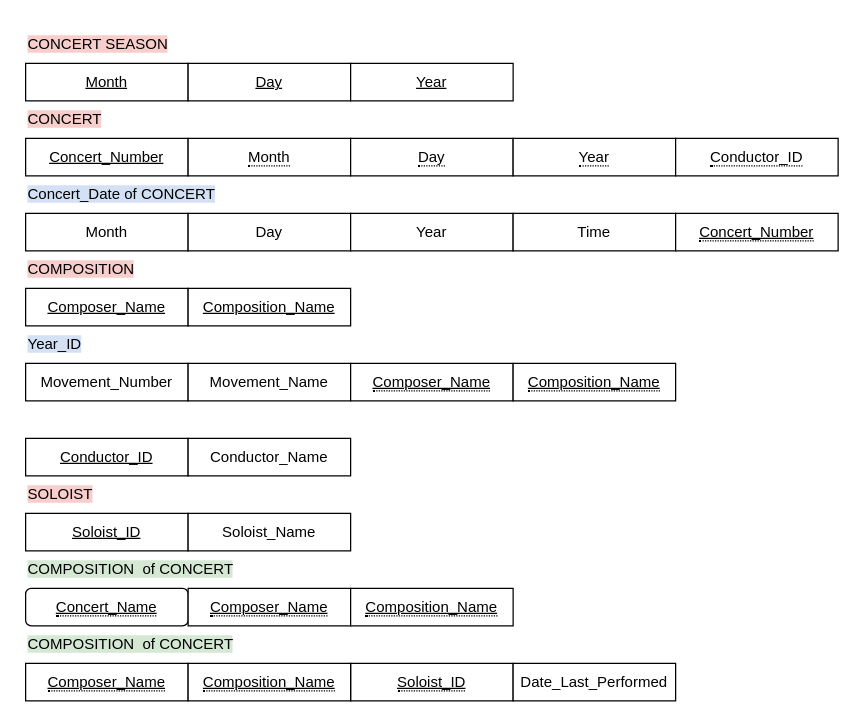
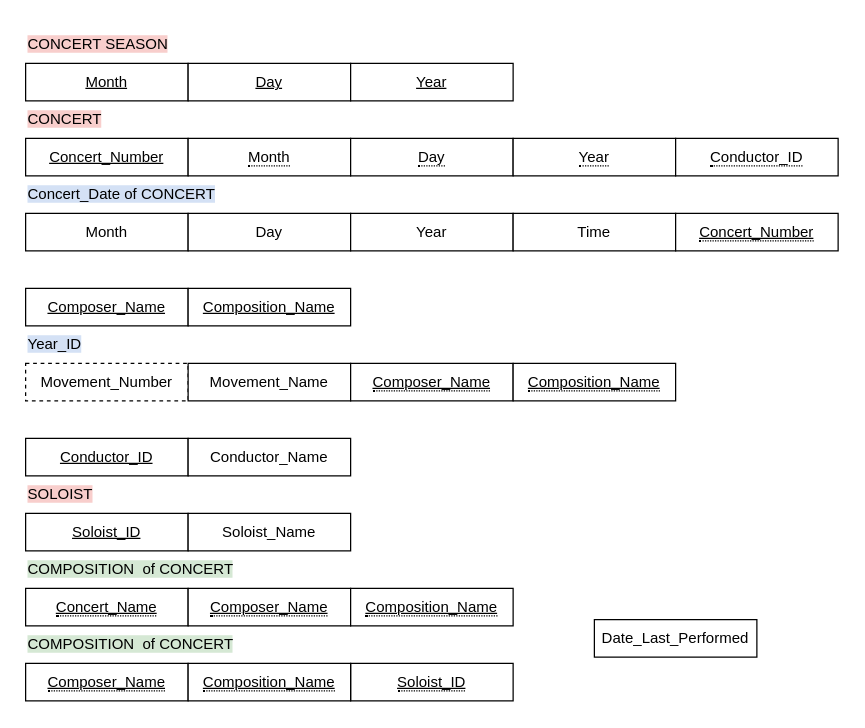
(94, 269) -> none
(107, 382) -> (107, 382)
(107, 607) -> (107, 607)
(594, 682) -> (676, 638)
